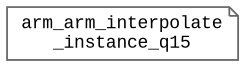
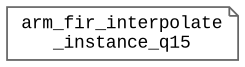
(123, 34) -> (123, 34)
